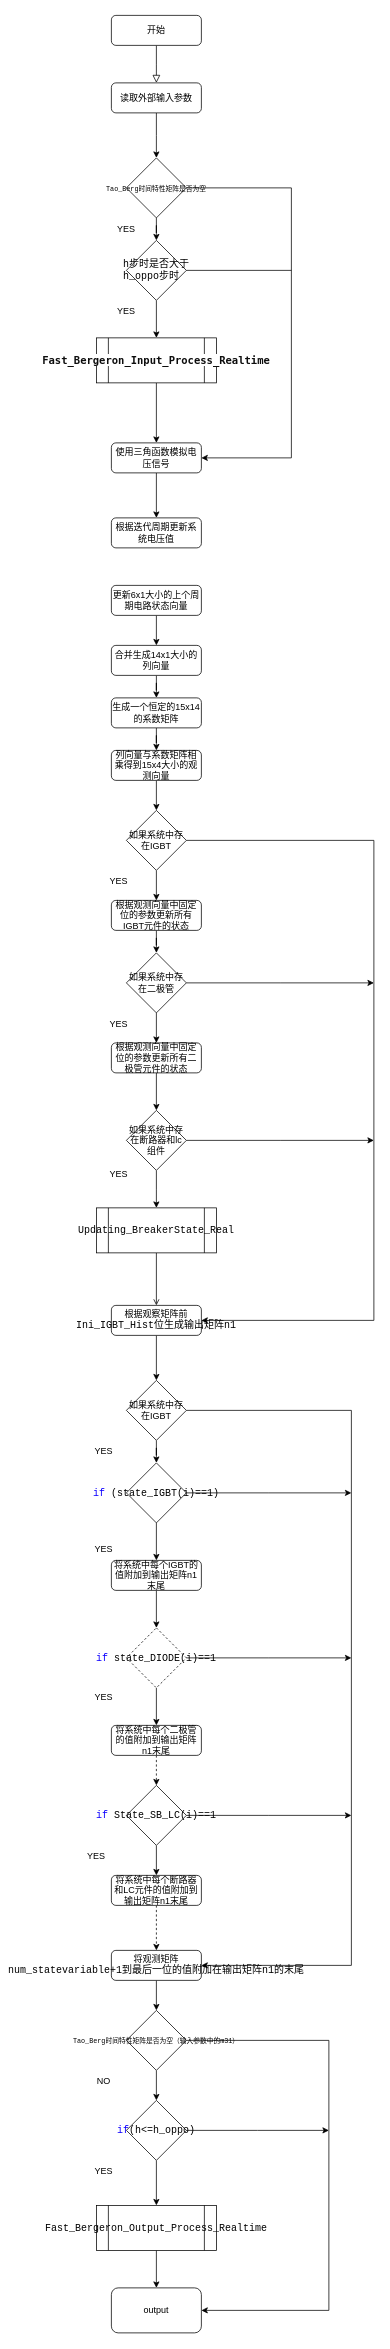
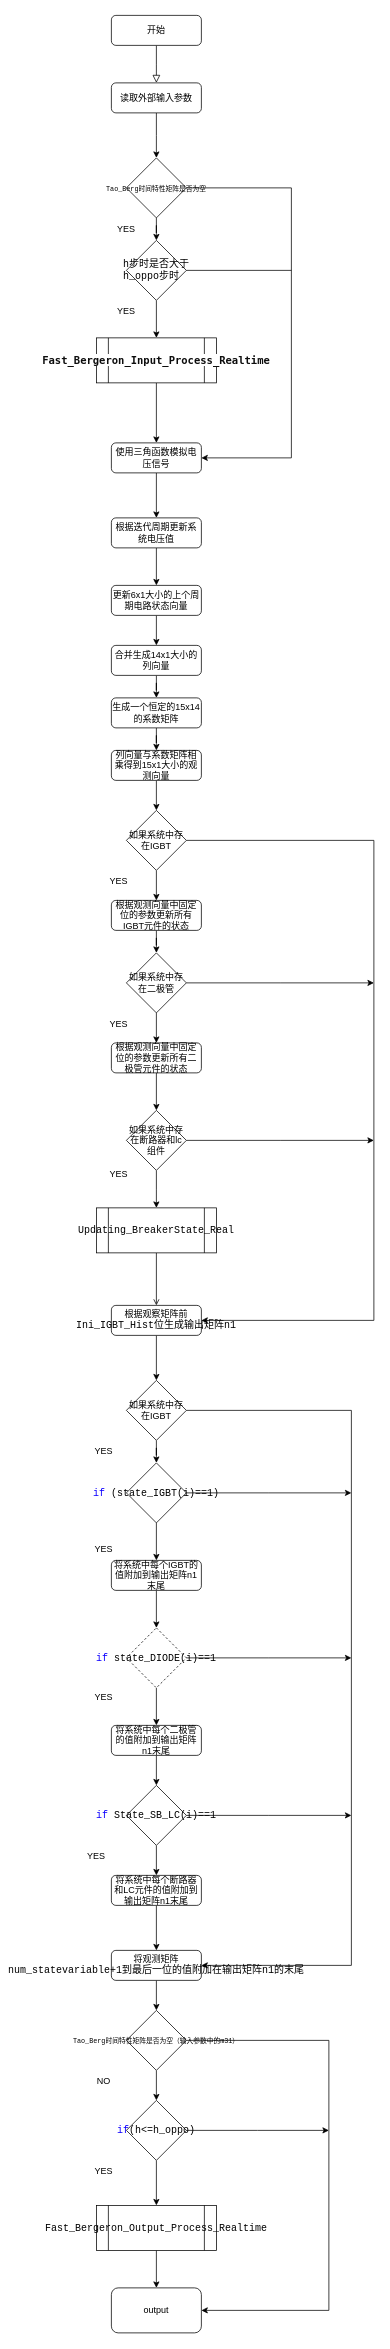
none -> (156, 564)
(156, 765) -> (156, 765)
(156, 1767) -> (156, 1767)
(156, 1925) -> (156, 1925)
